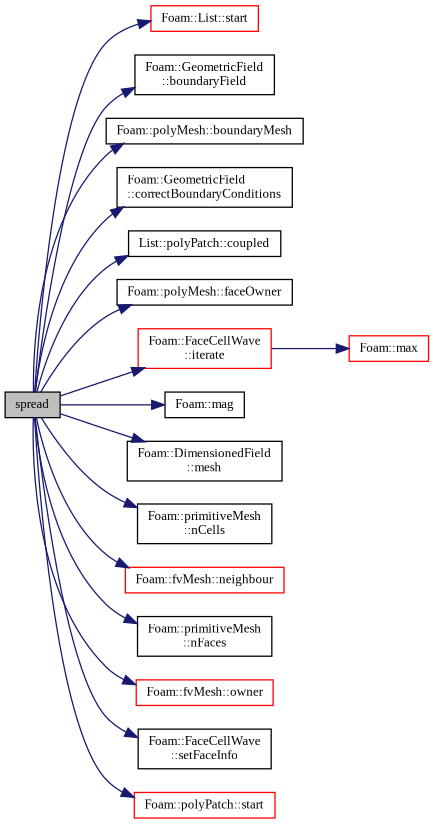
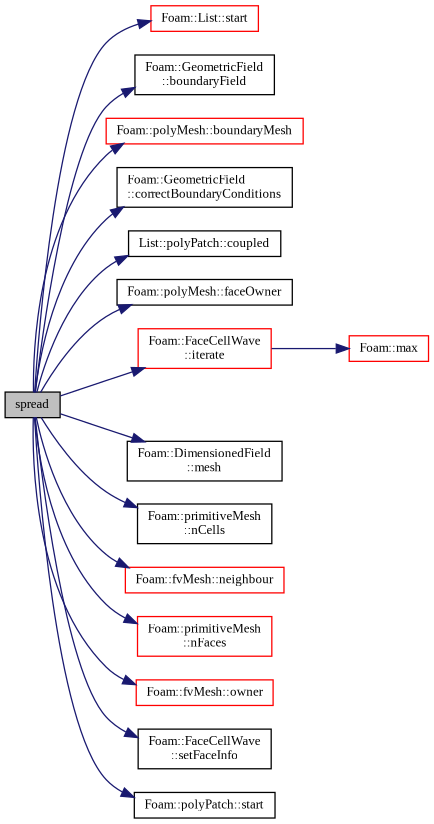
(205, 131) -> (205, 131)
(205, 405) -> none
(205, 636) -> (205, 636)
(205, 805) -> (205, 805)
